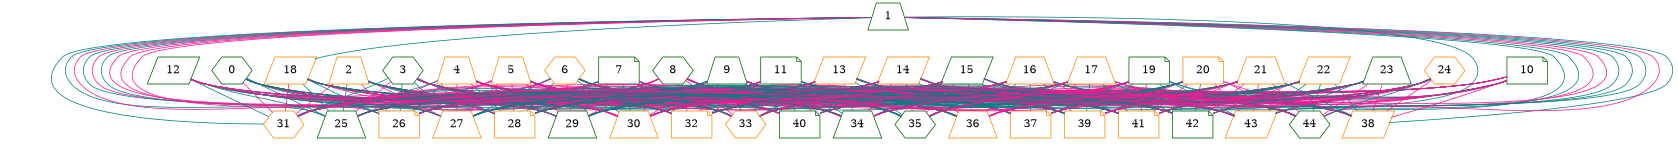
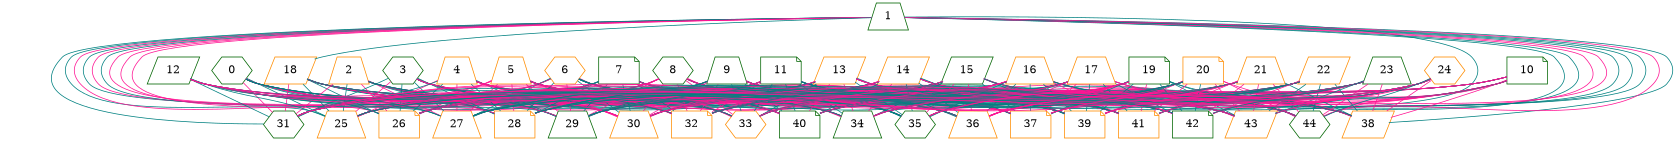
(1076, 95) -> (1076, 95)
(374, 97) -> none
(284, 125) -> (284, 125)
(341, 125) -> (341, 125)
